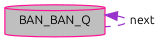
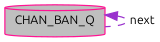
(55, 21) -> (55, 21)
